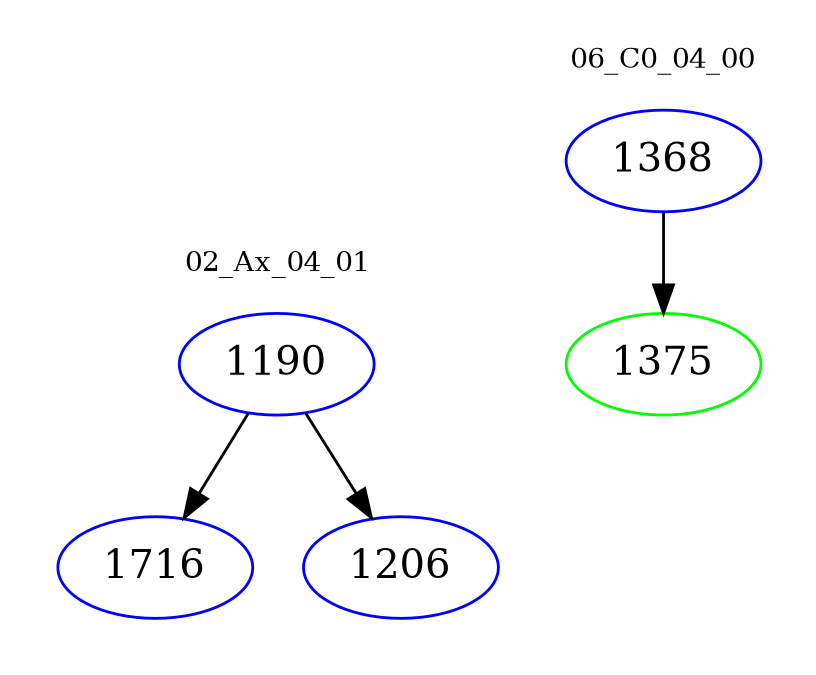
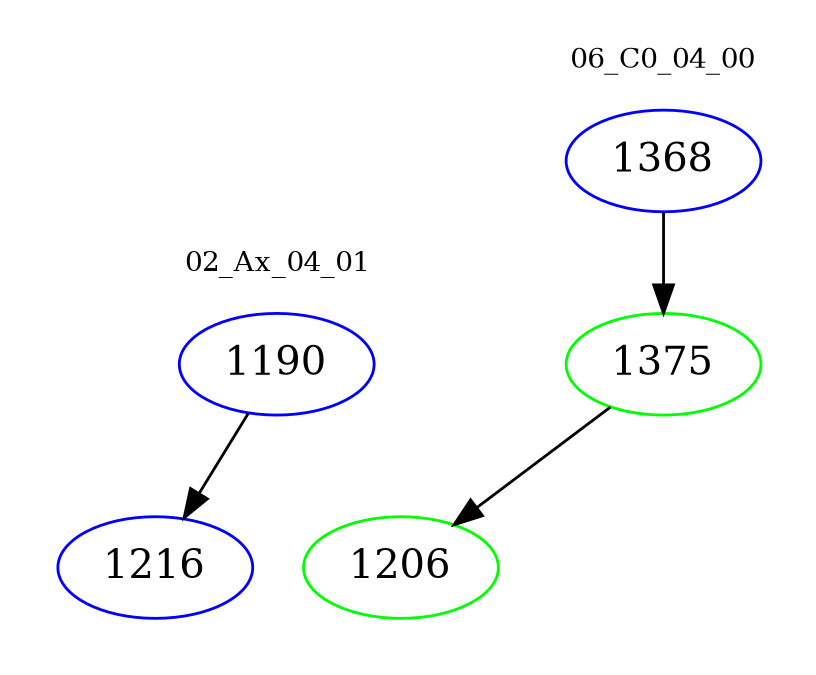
(331, 453) -> (544, 457)
(155, 568) -> (155, 568)
(401, 568) -> (401, 568)
